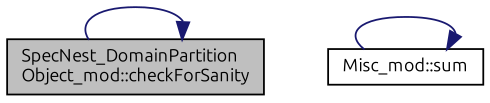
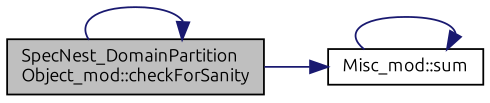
none -> (287, 67)
